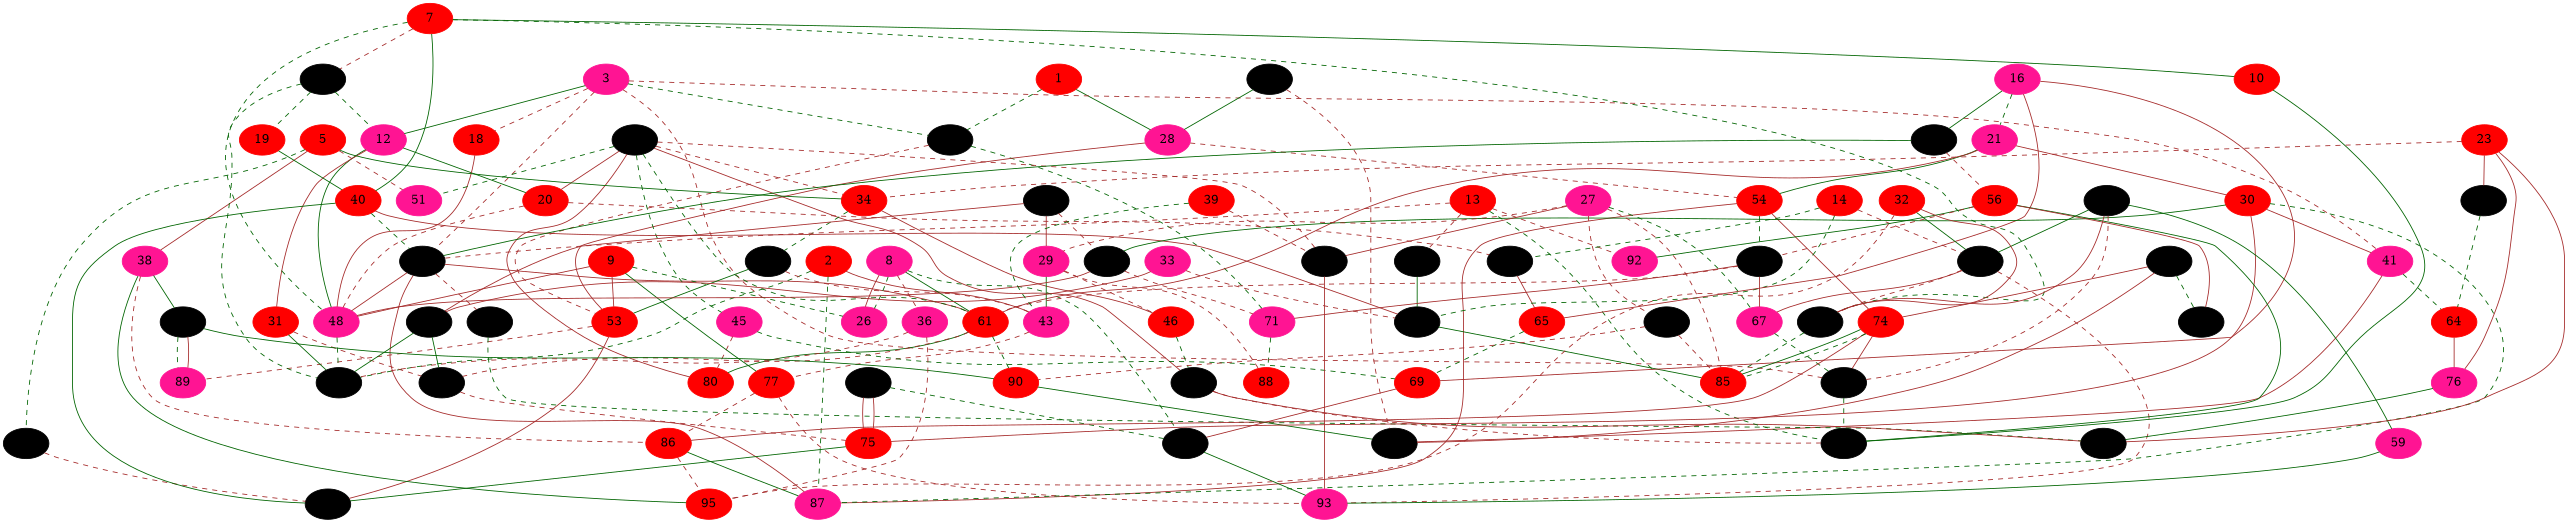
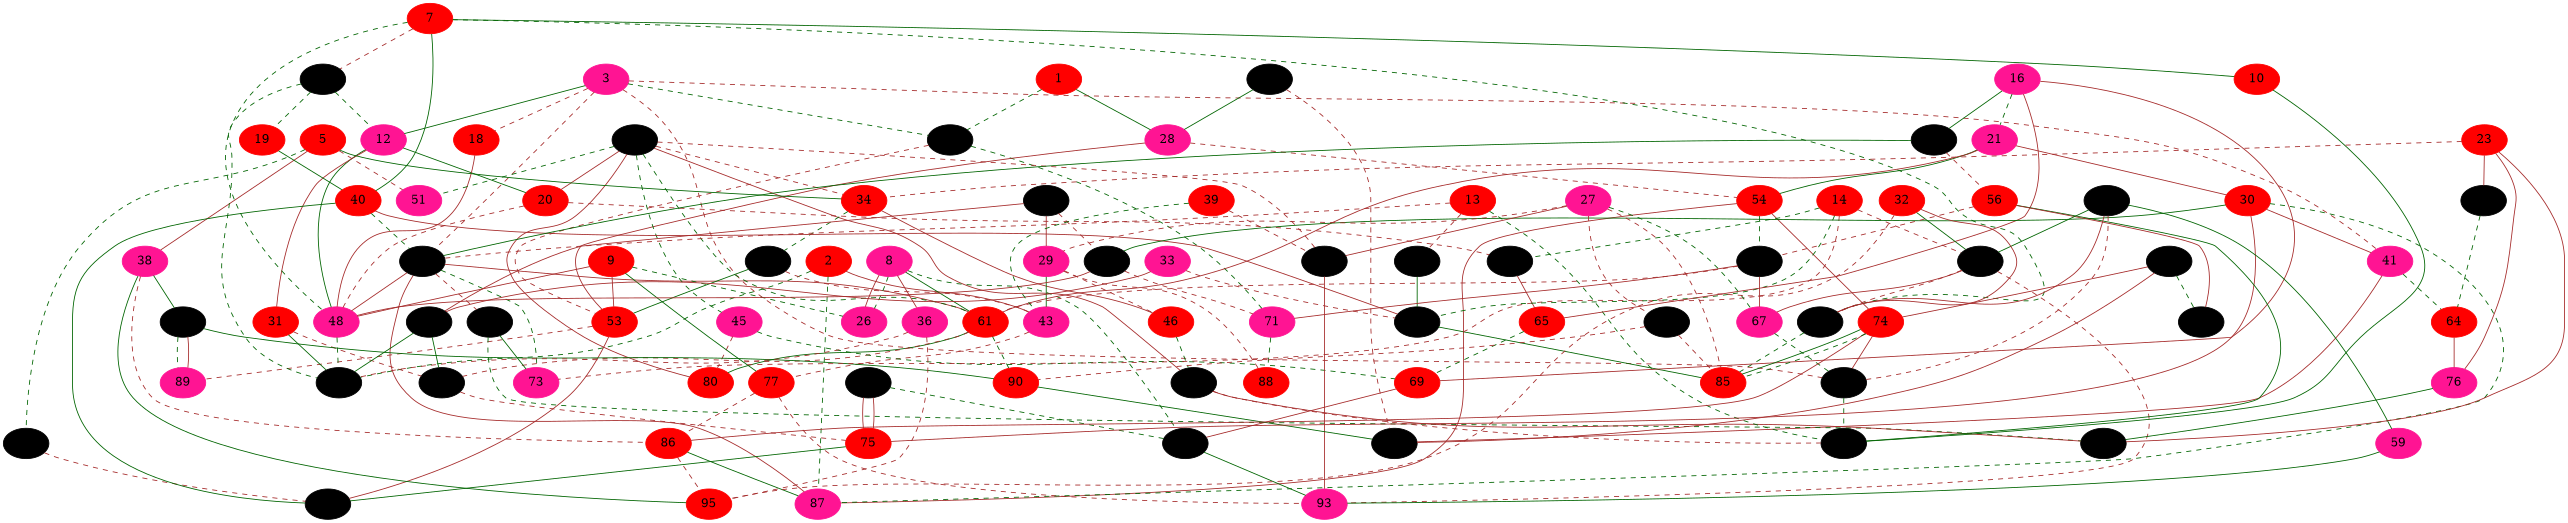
(1635, 261) -> none
(907, 292) -> (907, 292)
none -> (536, 383)
